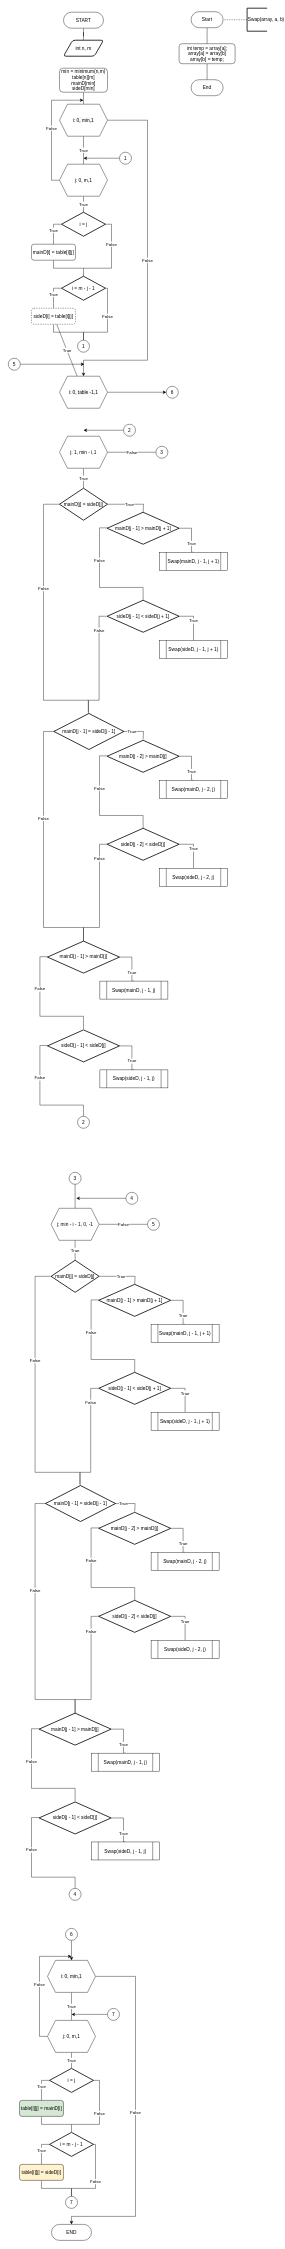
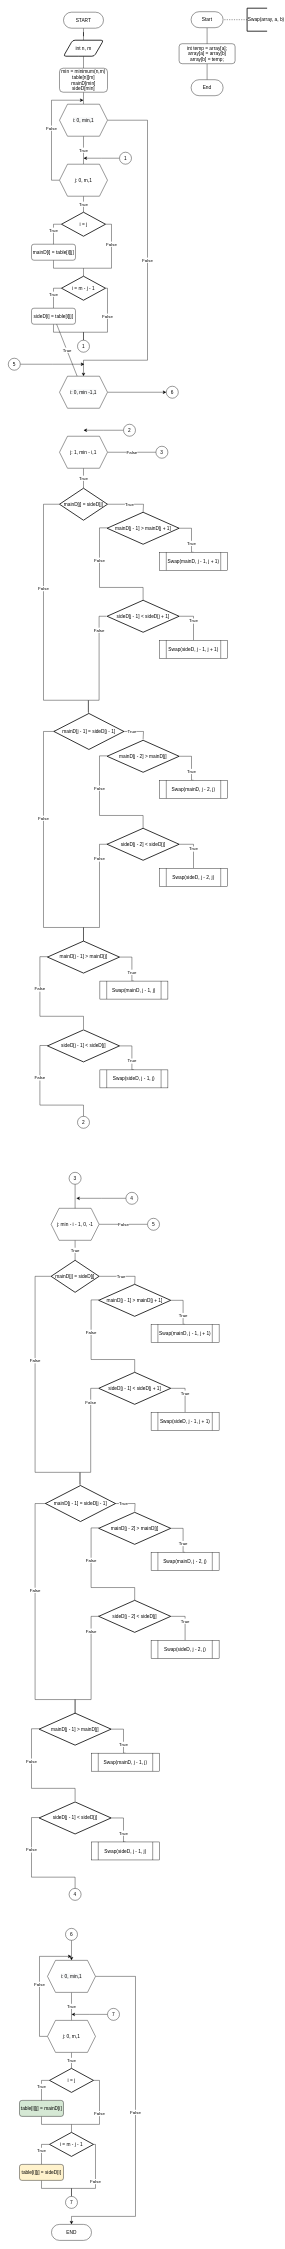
none -> (83, 62)
(53, 316) -> (53, 316)
(83, 392) -> (83, 392)
